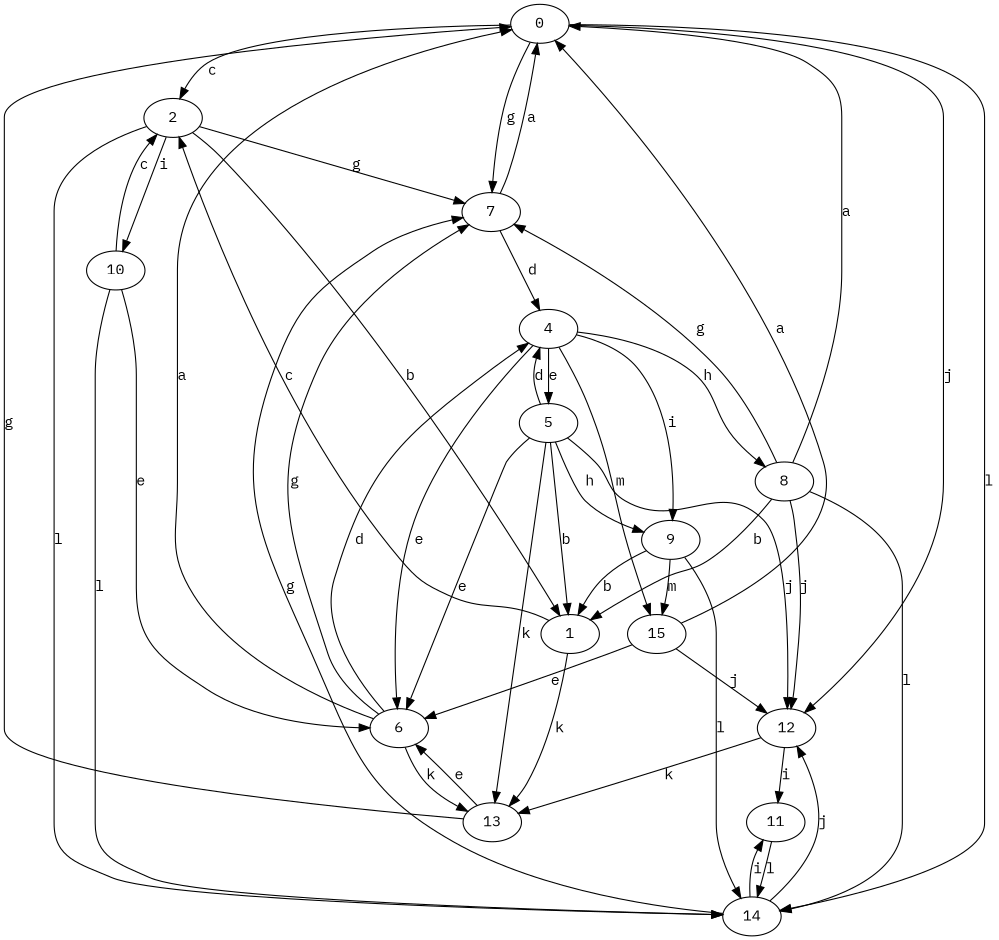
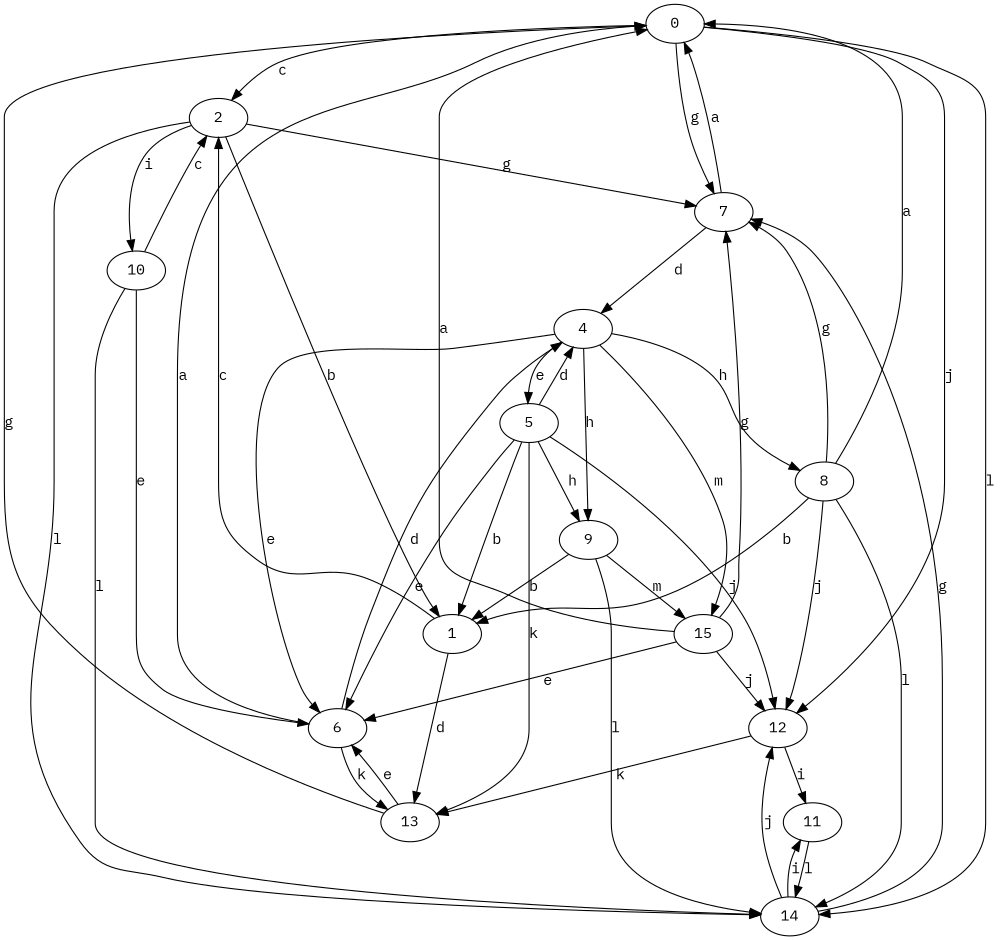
(672, 423) -> (590, 423)
(291, 452) -> (740, 442)
(560, 728) -> (441, 728)
